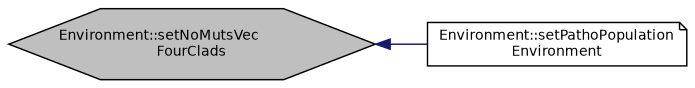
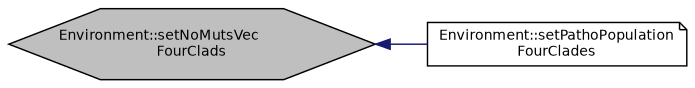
(557, 44) -> (557, 44)
